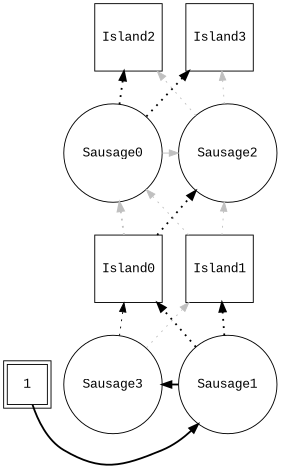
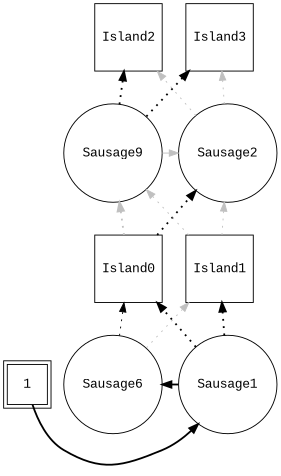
(113, 153) -> (113, 153)
(113, 384) -> (113, 384)
